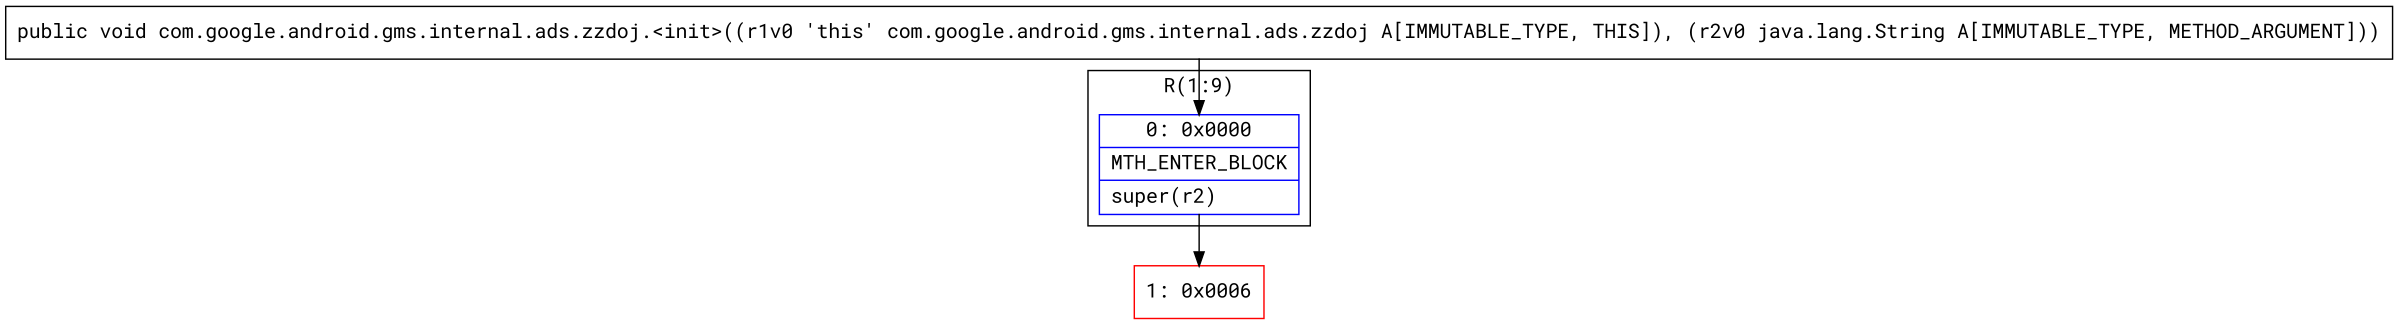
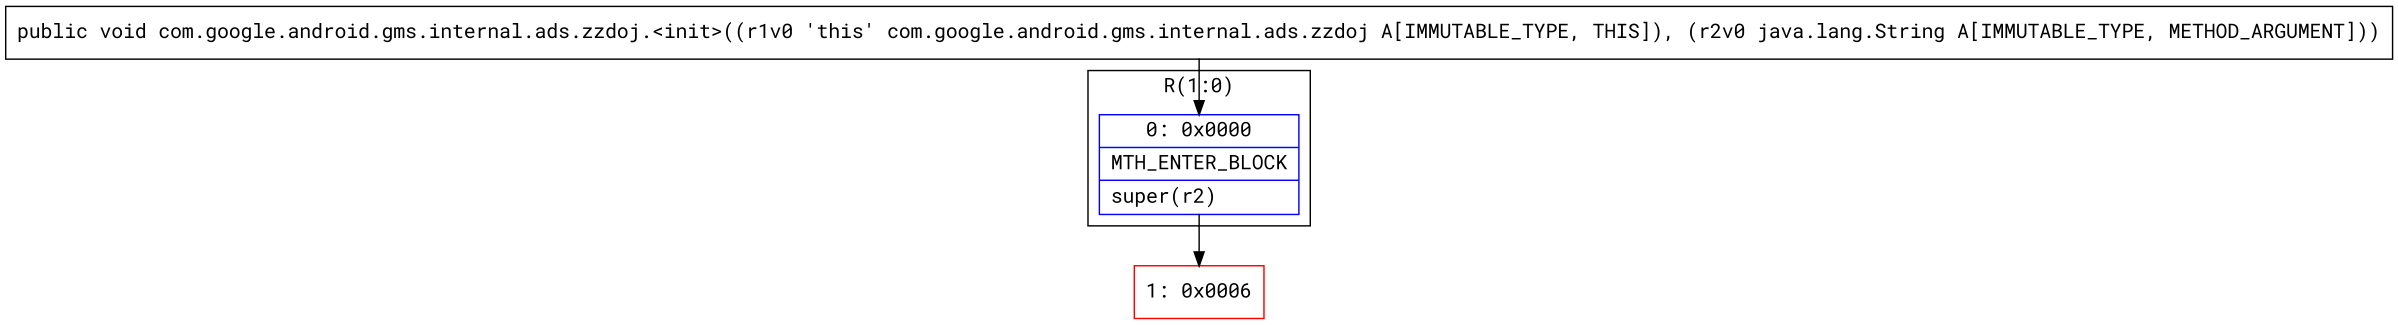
(1199, 87) -> (1199, 87)
